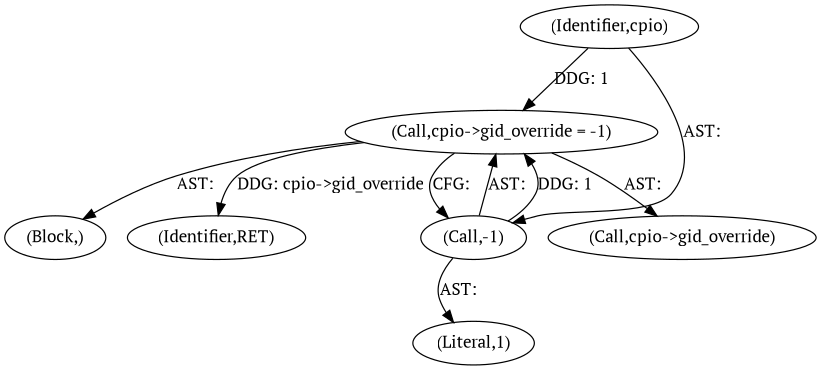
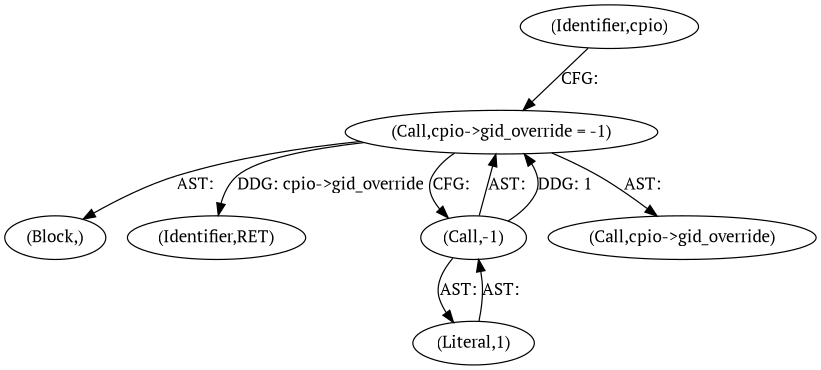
(582, 79) -> (582, 79)
(675, 188) -> (482, 297)
